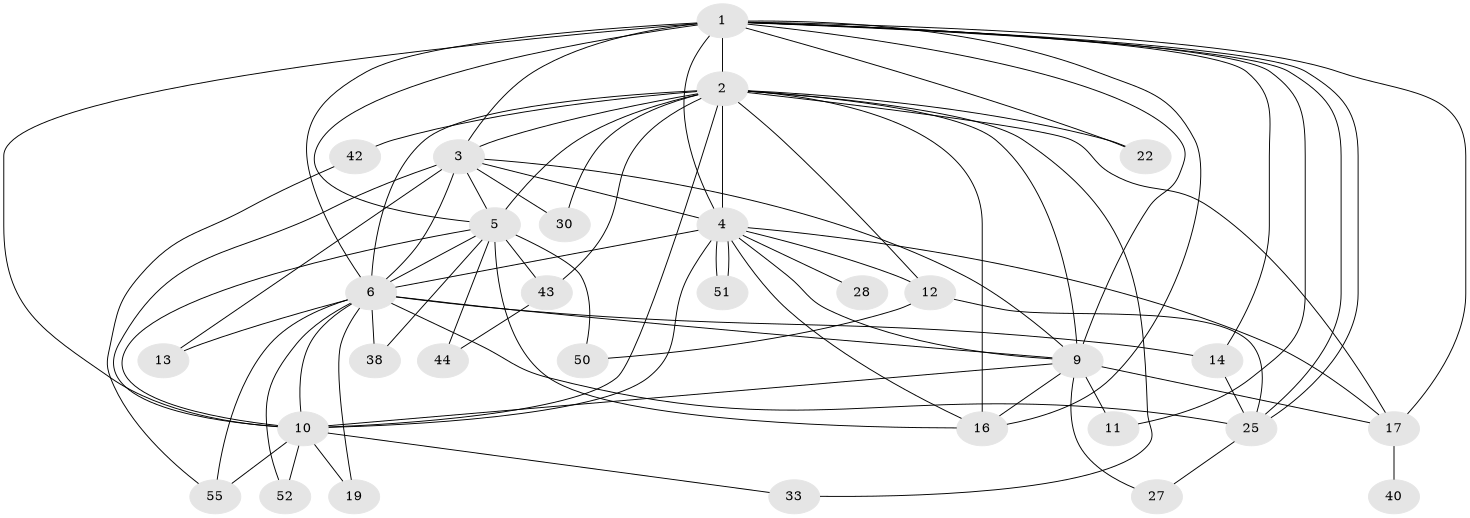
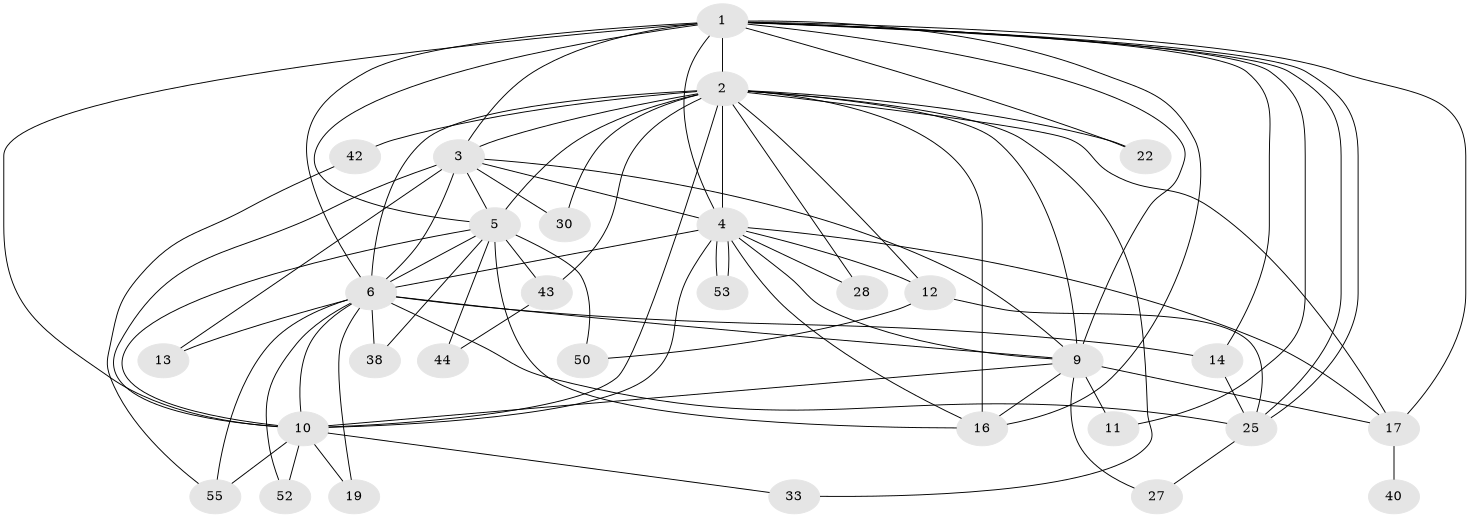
none -> (792, 191)
(722, 293) -> (722, 293)
